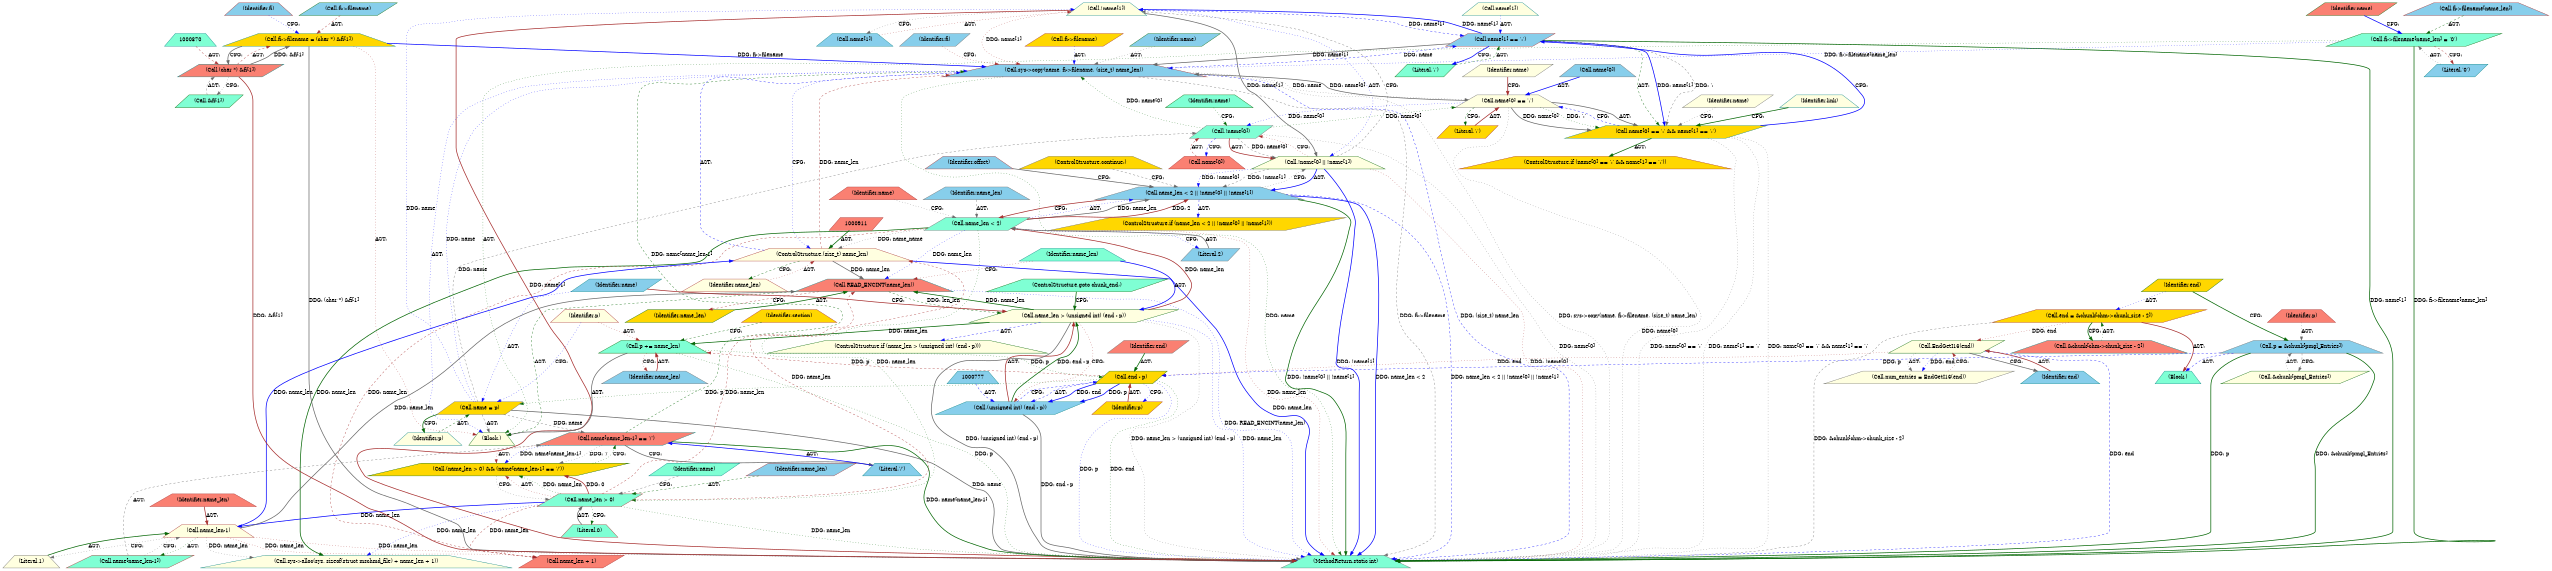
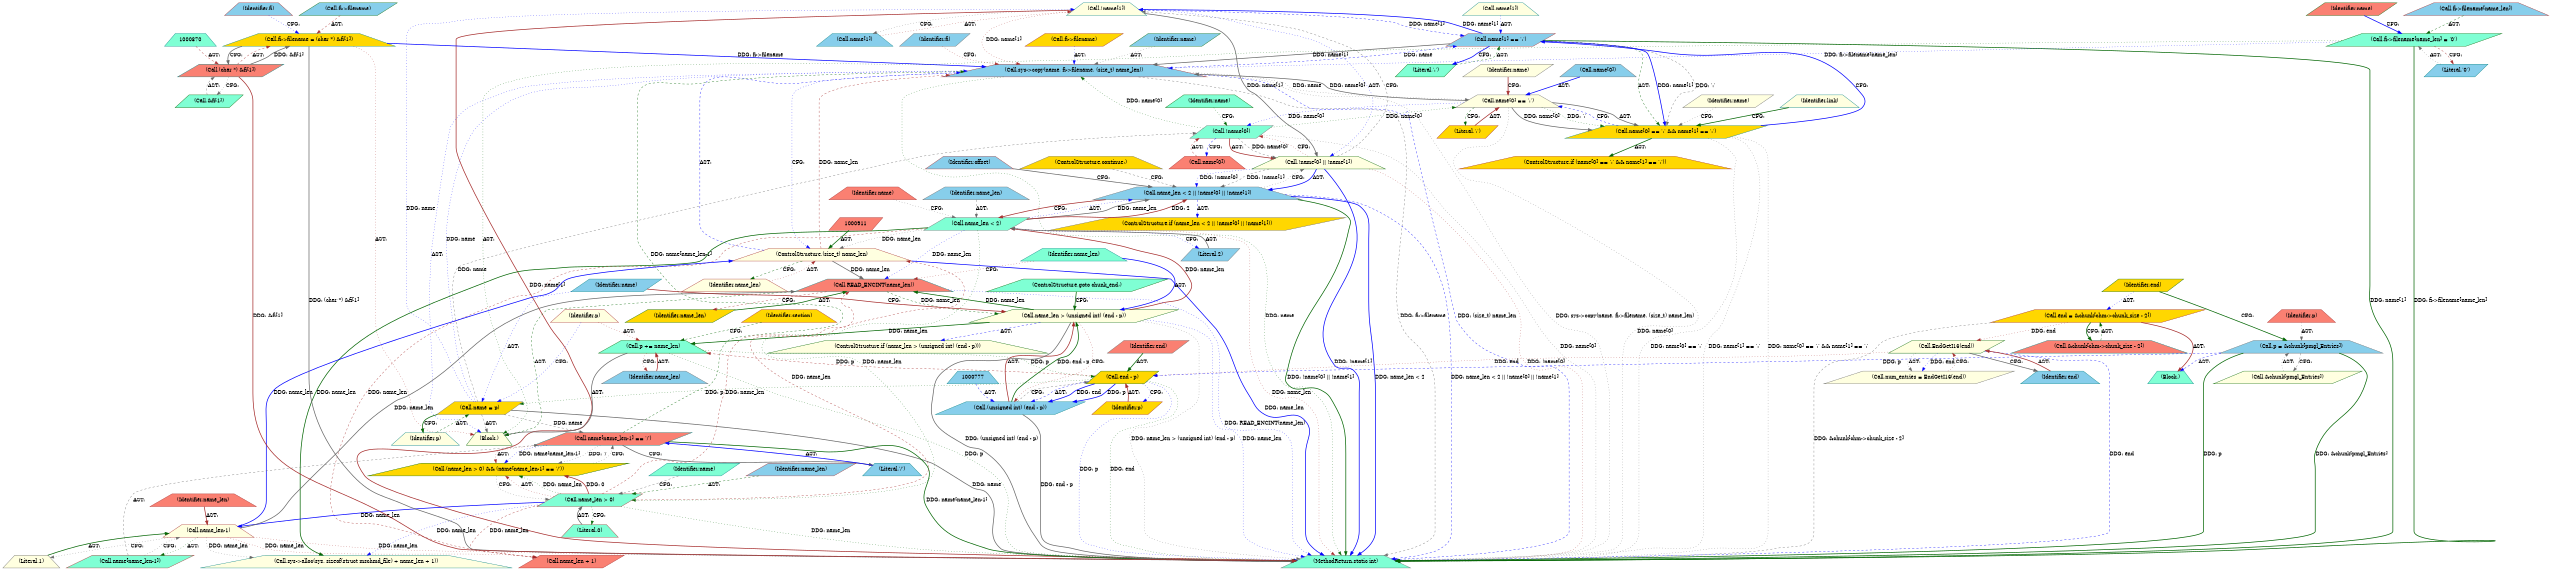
(900, 239) -> (901, 239)
(944, 301) -> (941, 301)
(2103, 333) -> (2102, 333)
(1053, 387) -> (1049, 387)
(606, 459) -> (605, 459)
